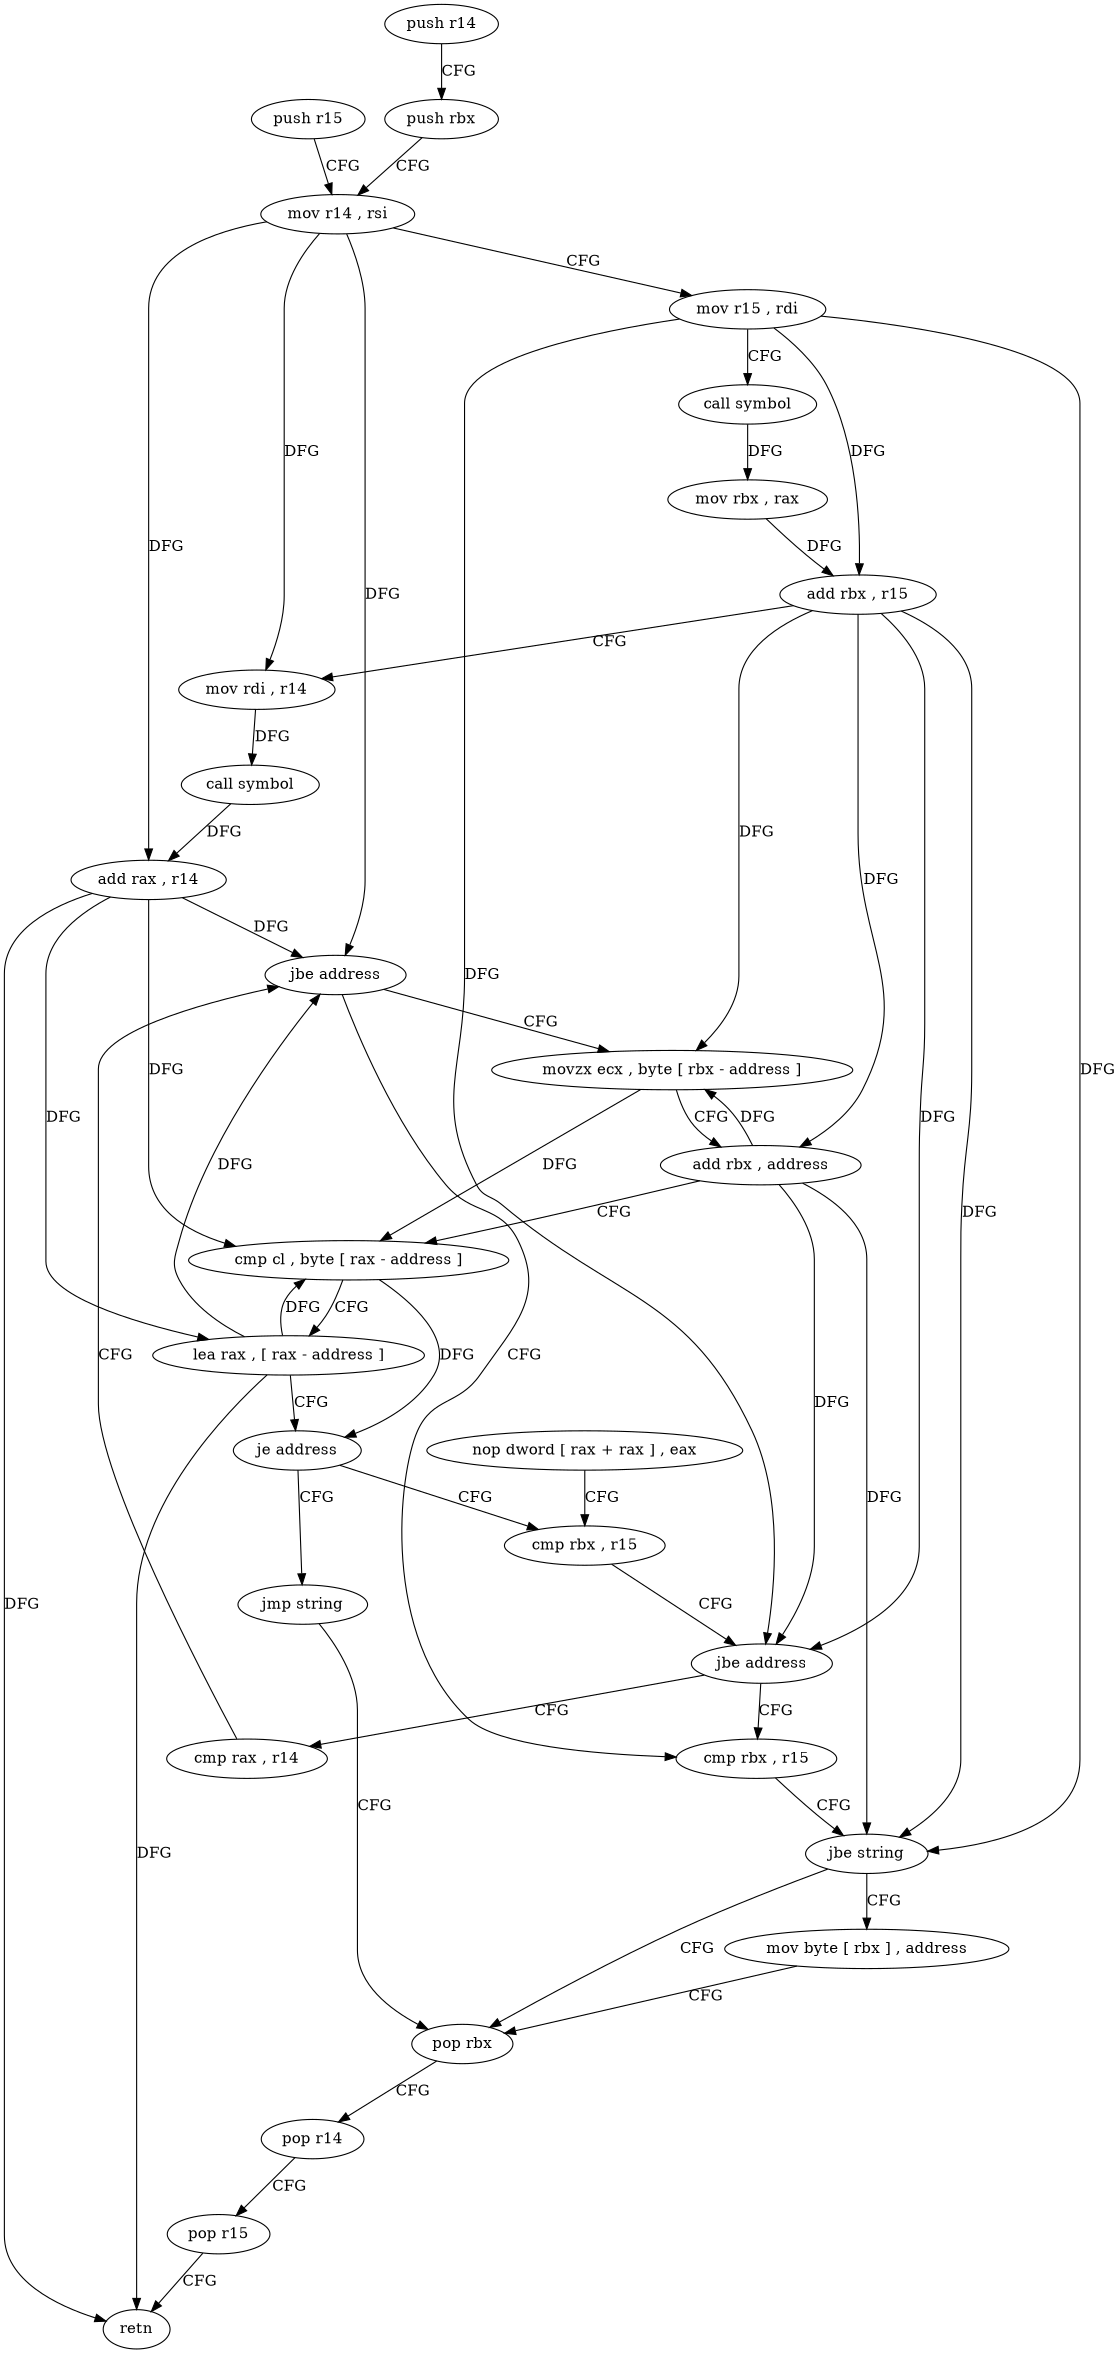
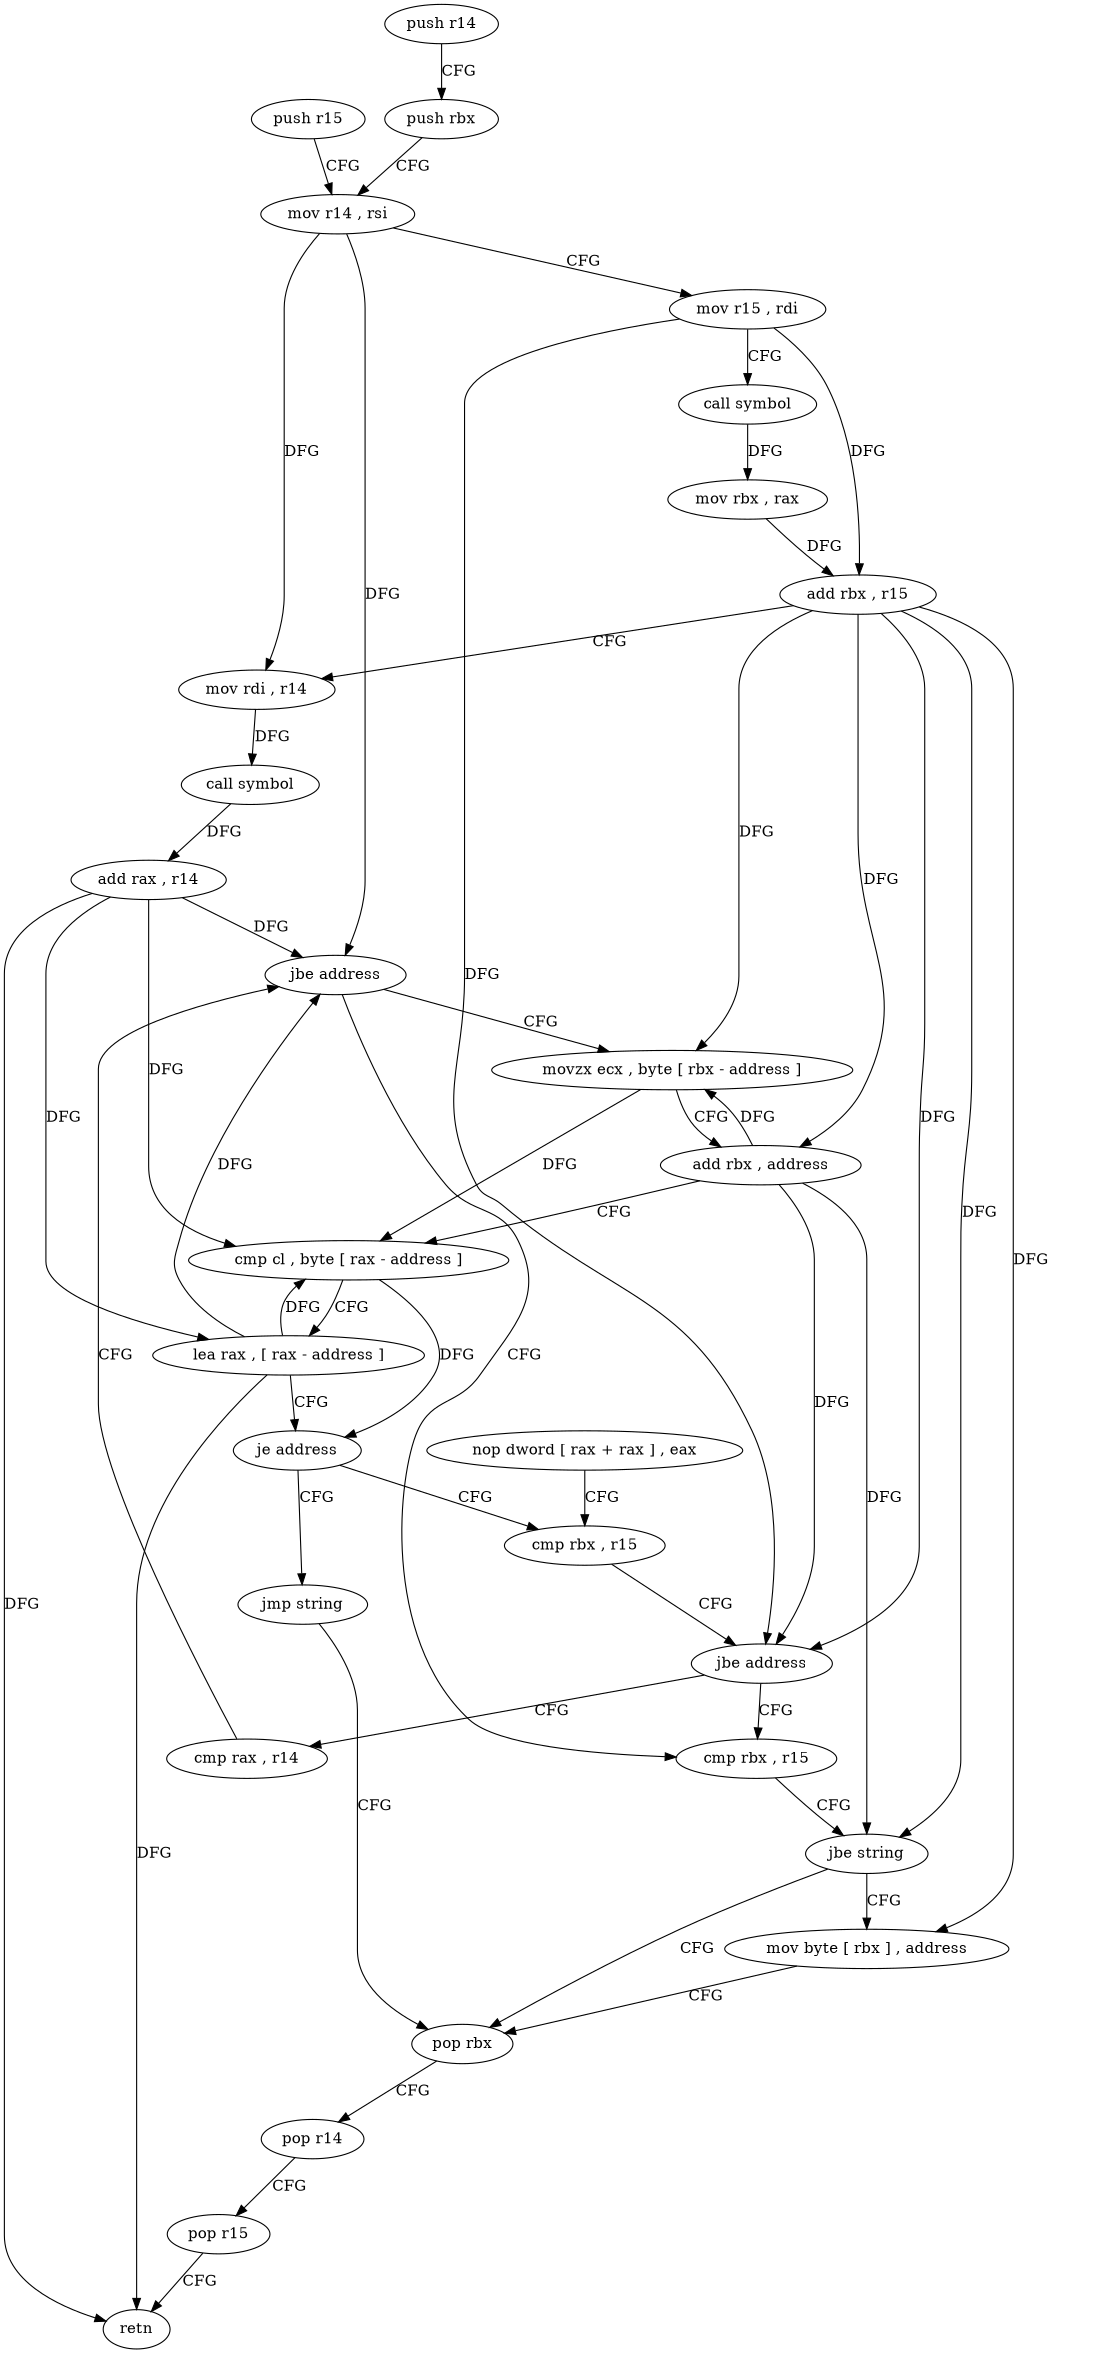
(149, 499) -> none
(1080, 1031) -> none
none -> (1013, 1257)
